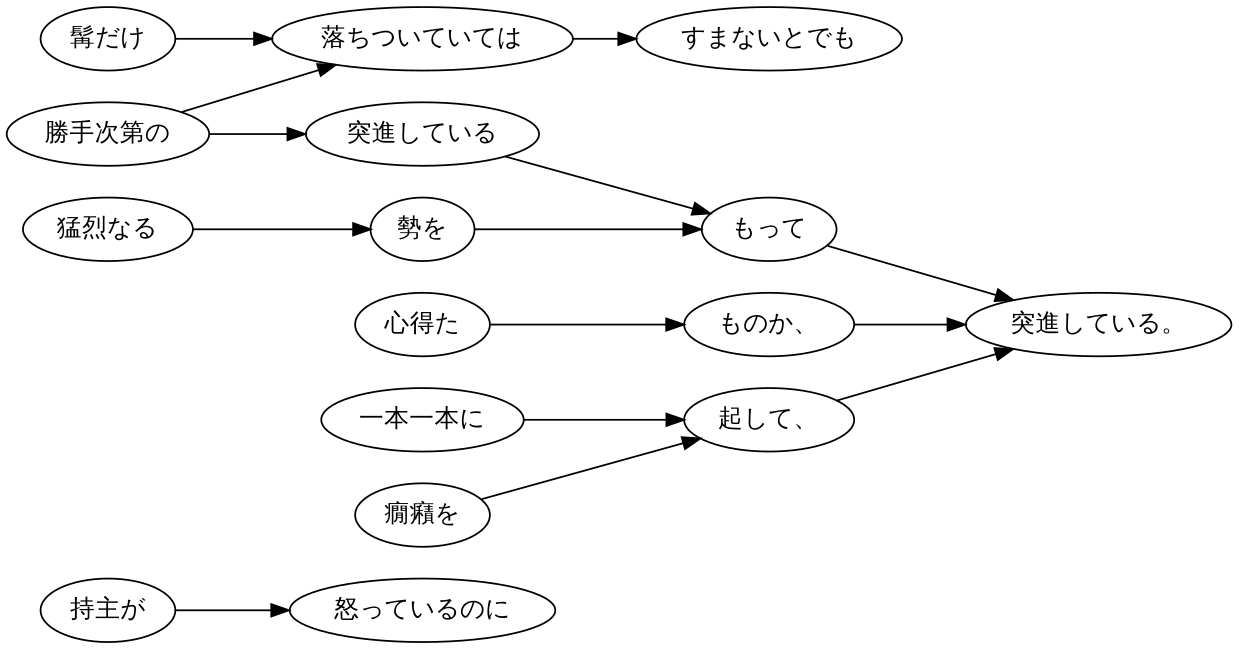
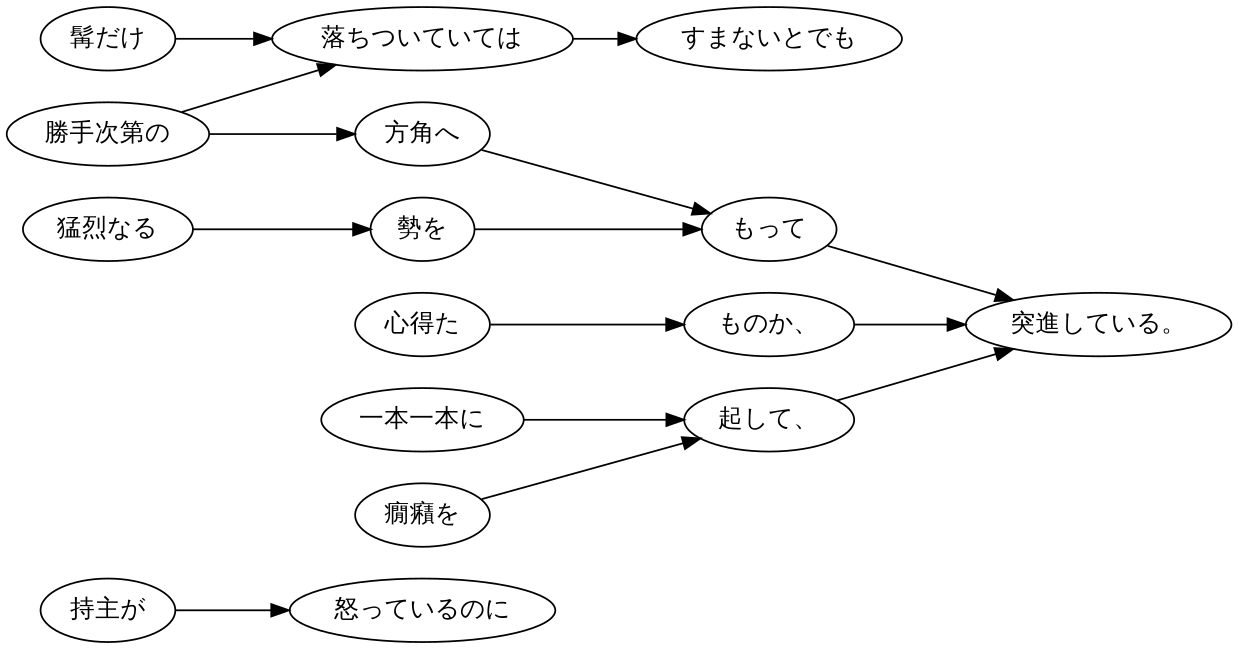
(423, 134) -> (423, 134)
